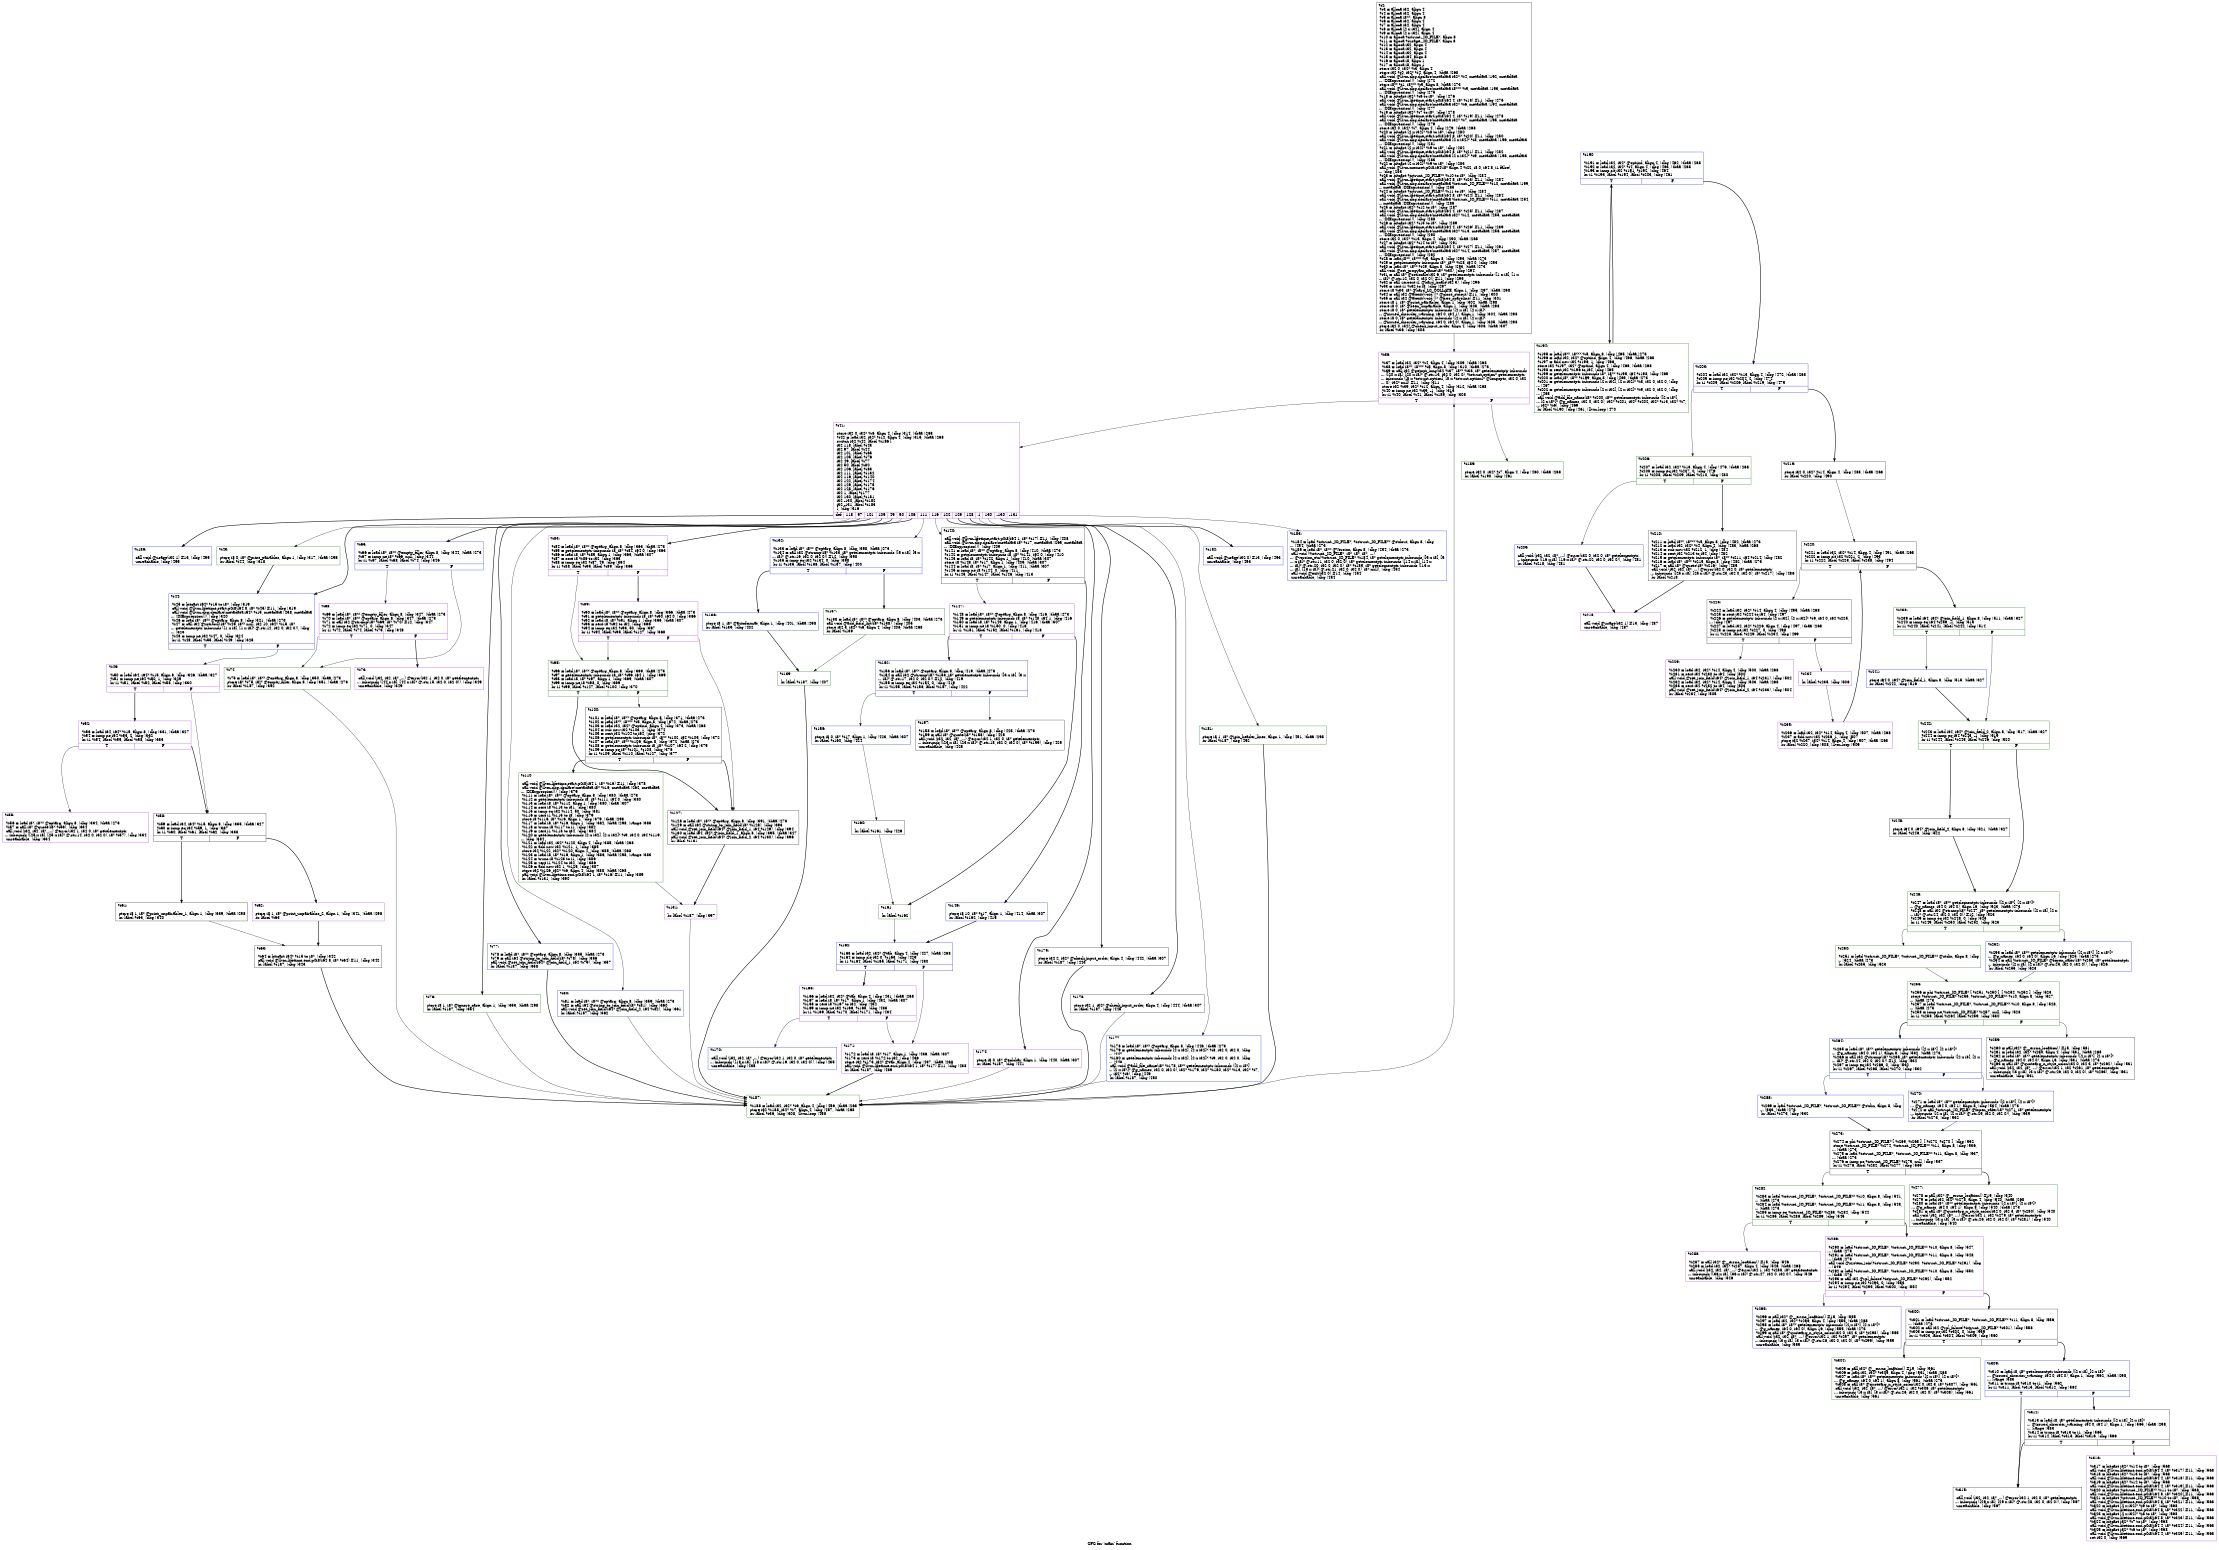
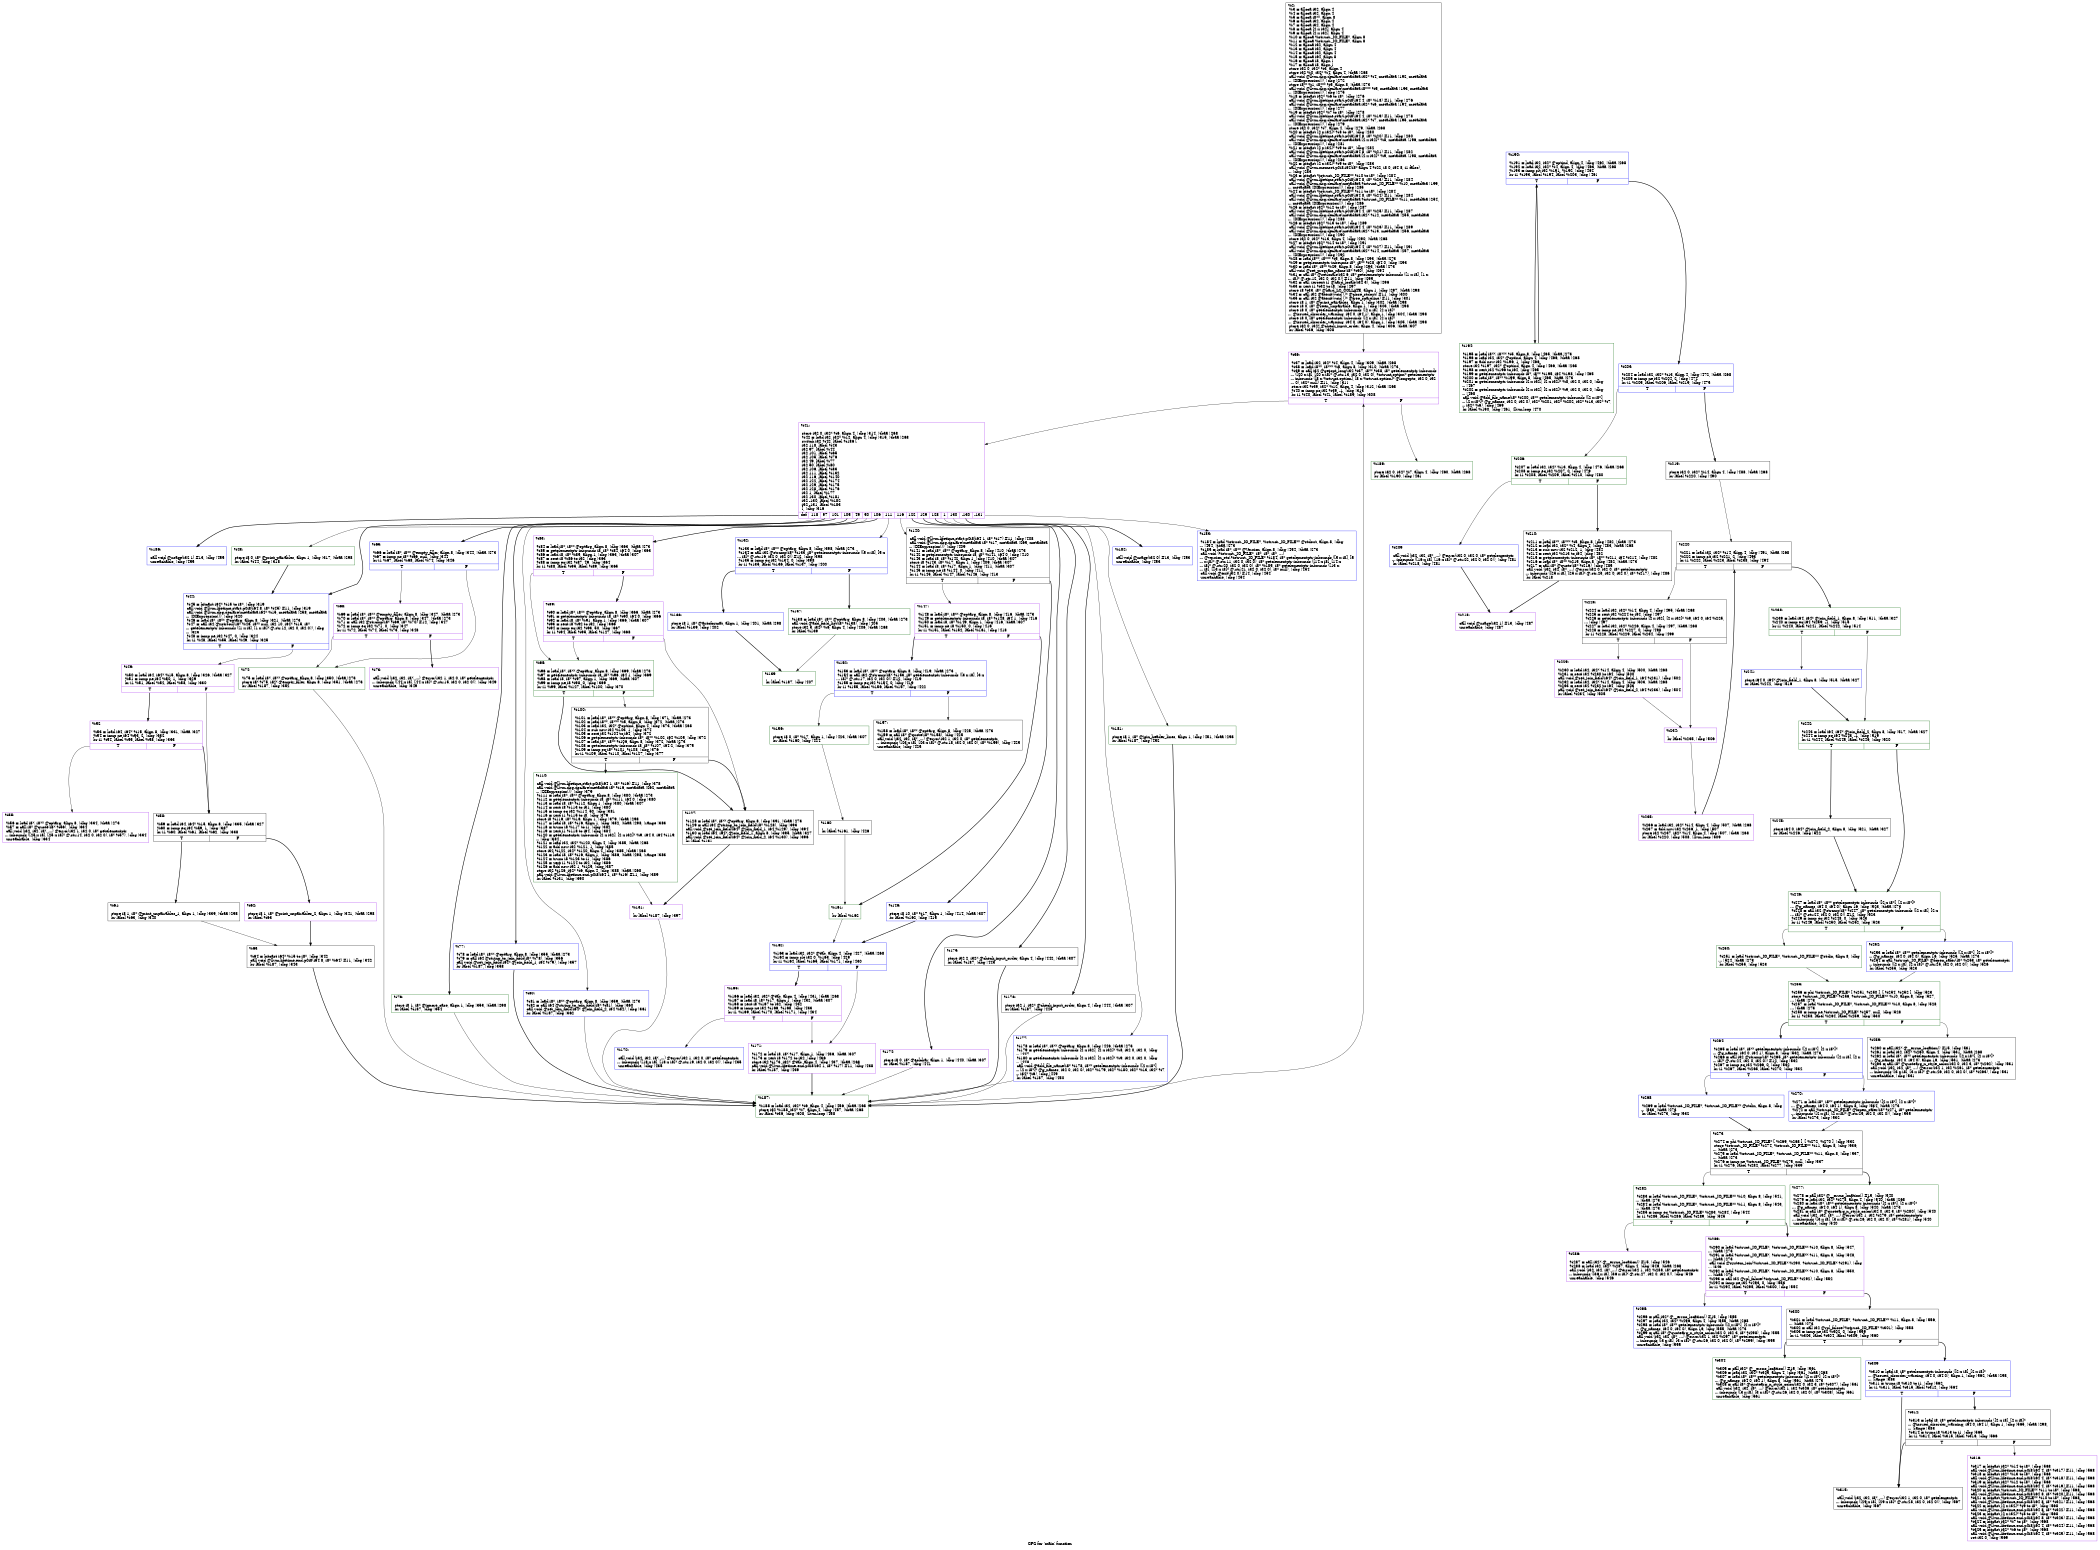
(1417, 41) -> (1327, 41)
none -> (1661, 712)
(861, 735) -> (819, 735)
(786, 917) -> none
